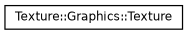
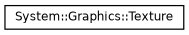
(94, 17) -> (94, 17)
